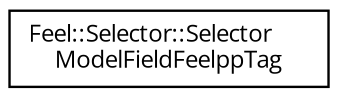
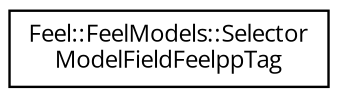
(169, 49) -> (169, 49)
